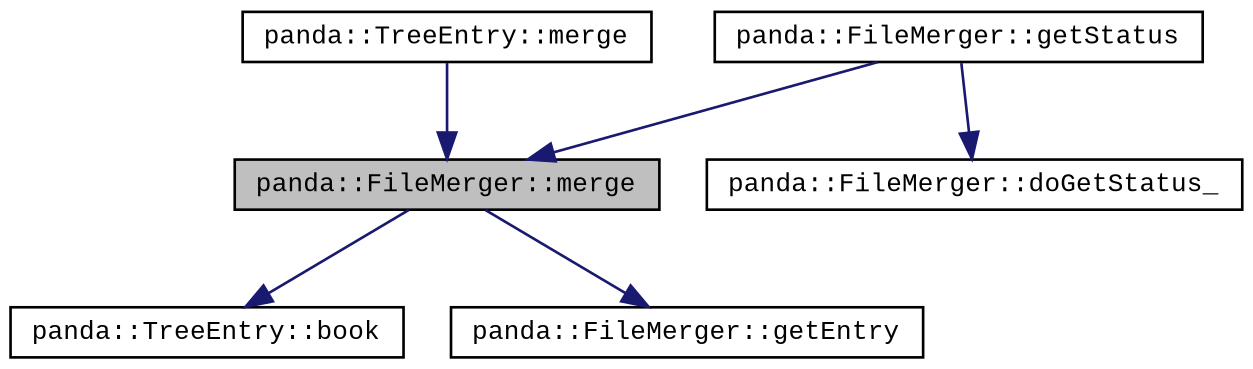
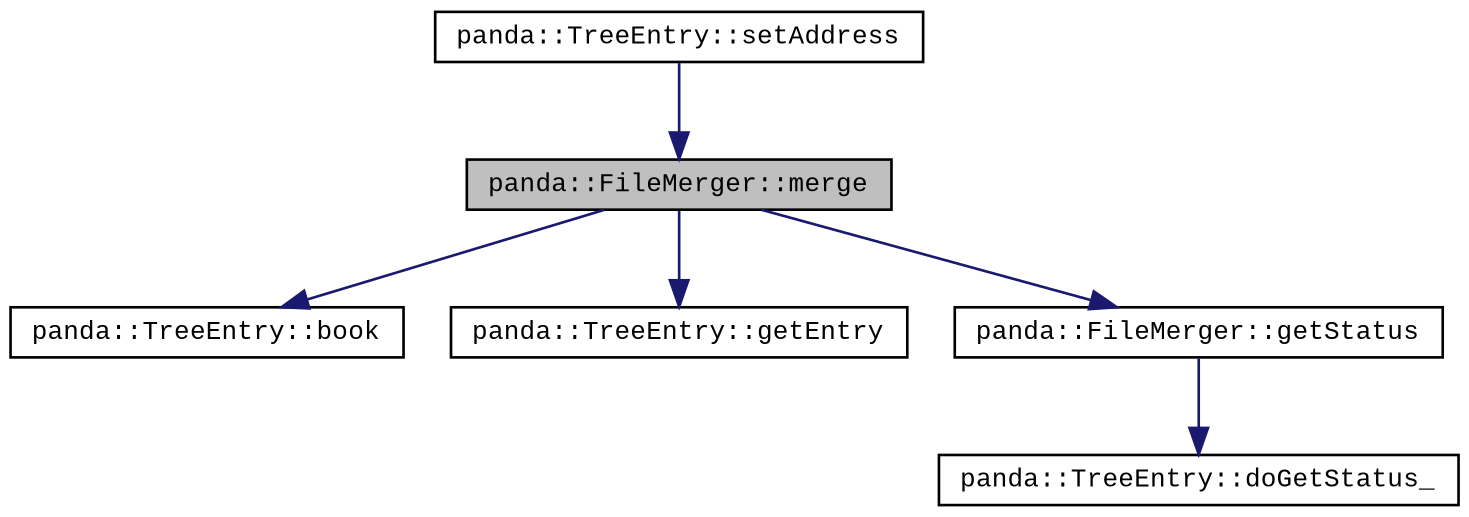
(447, 37) -> (679, 37)
(716, 107) -> (926, 255)
(975, 185) -> (1199, 480)
(687, 332) -> (679, 332)
